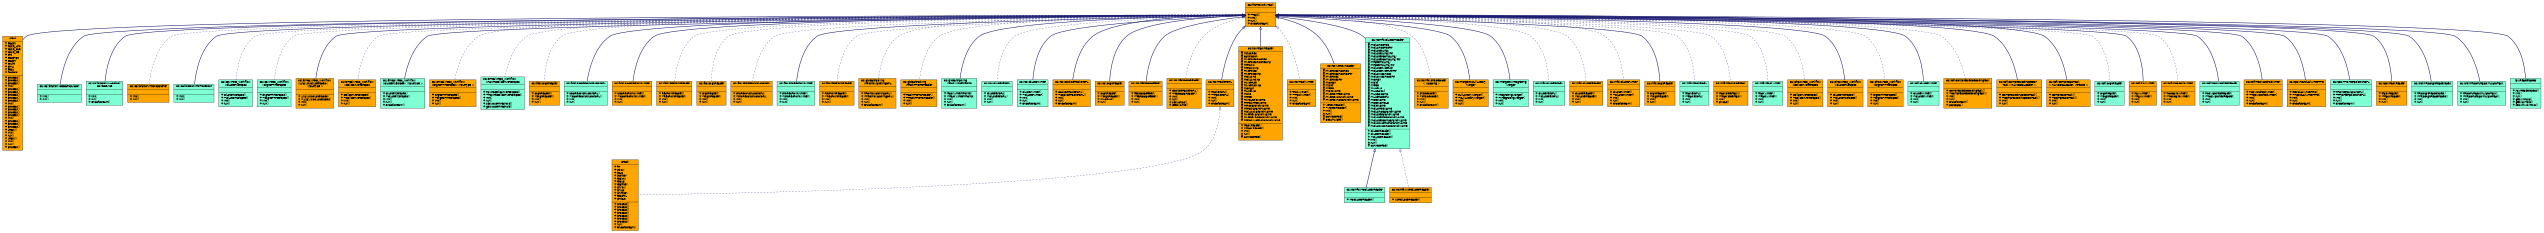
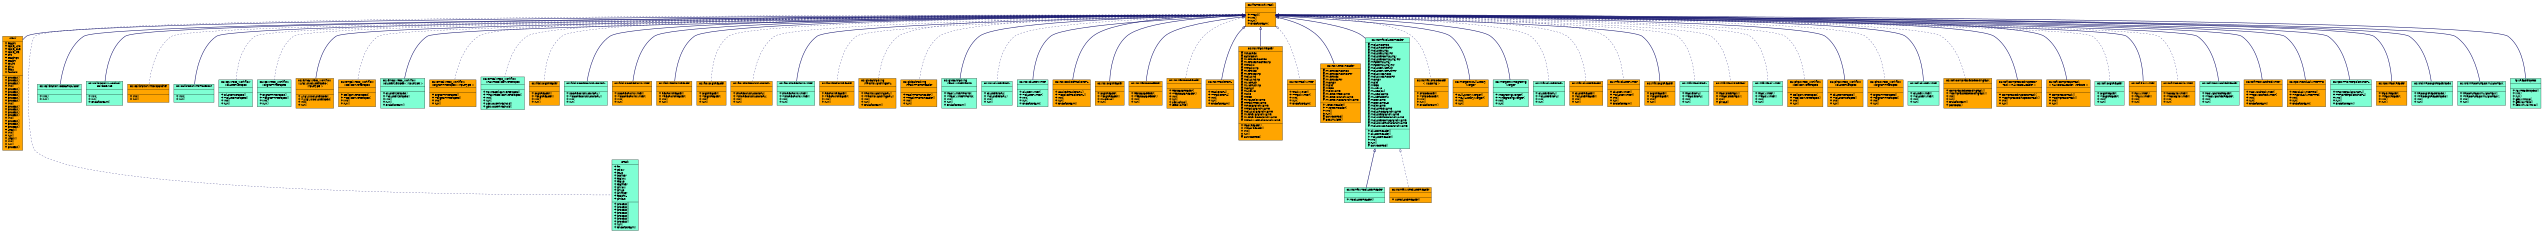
(793, 25) -> (793, 25)
(1183, 91) -> (1182, 91)
(945, 185) -> (29, 66)
(625, 195) -> (625, 195)
